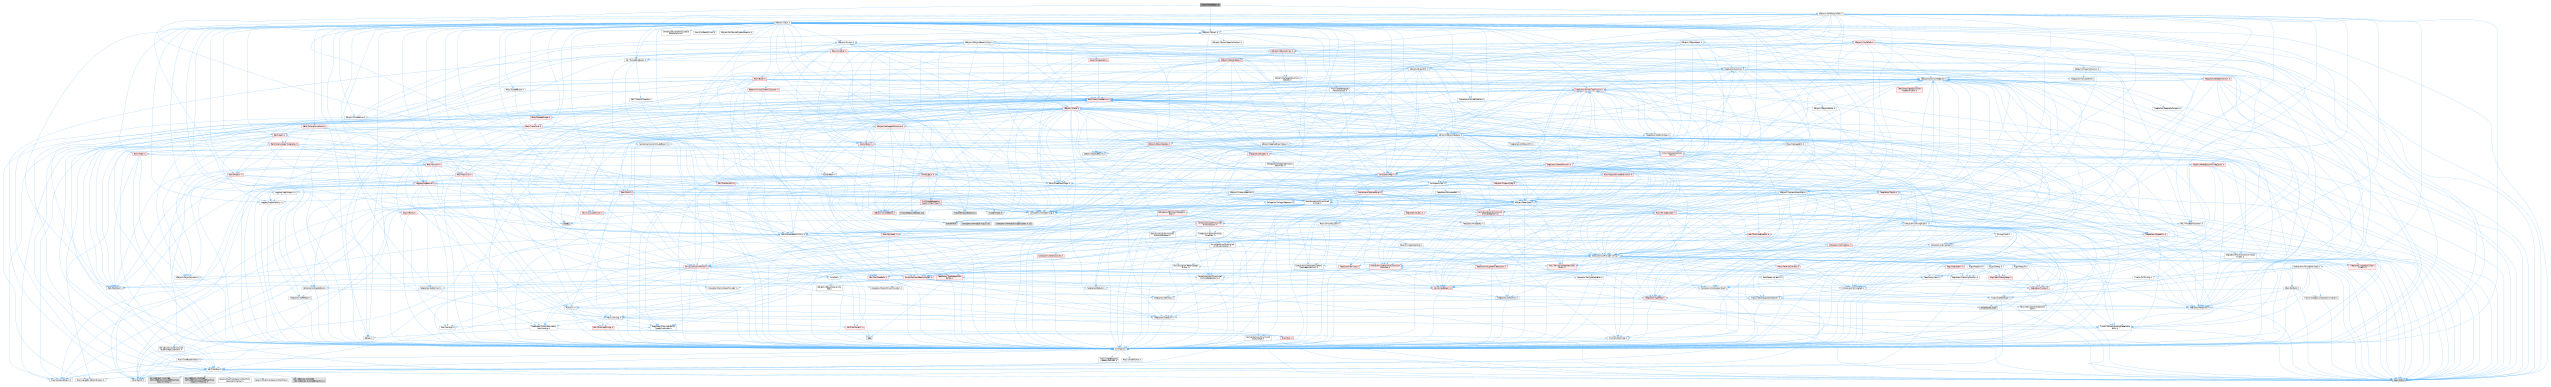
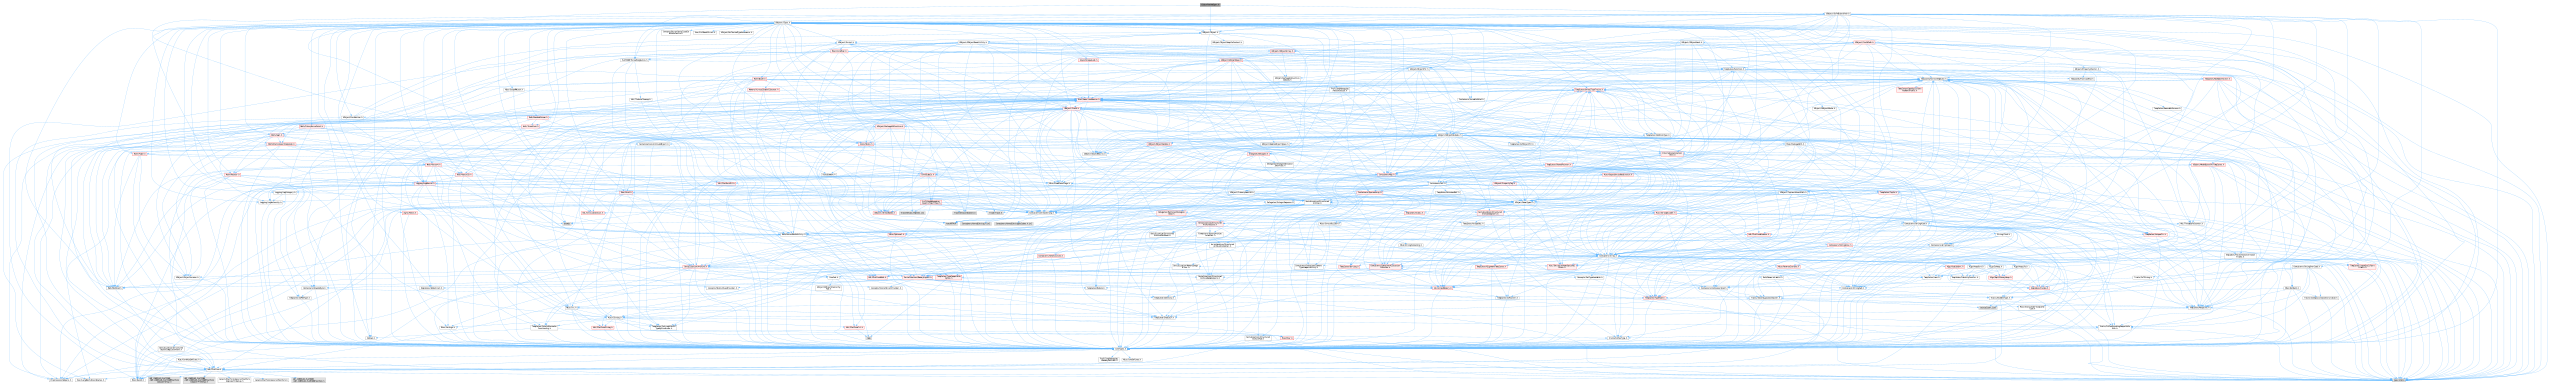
(636, 60) -> (635, 60)
(1606, 256) -> (1608, 256)
